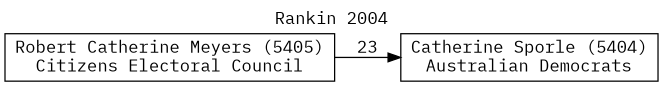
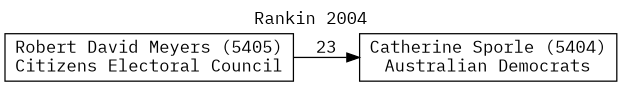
(170, 57) -> (149, 57)
